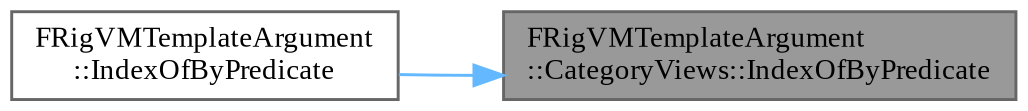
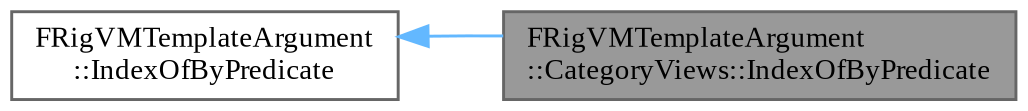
(436, 75) -> (466, 36)
